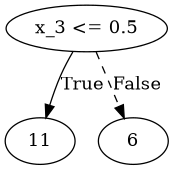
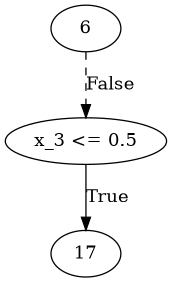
(108, 79) -> (86, 78)
(40, 141) -> (86, 254)
